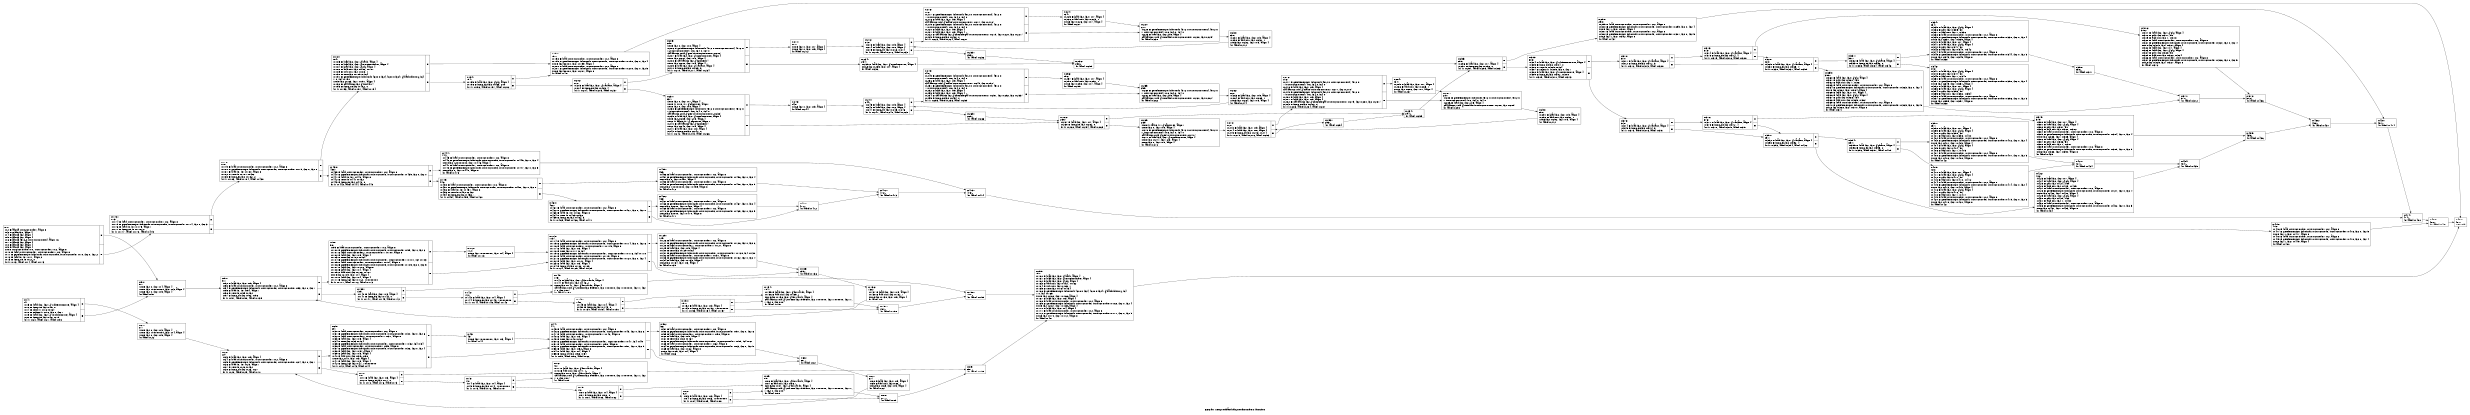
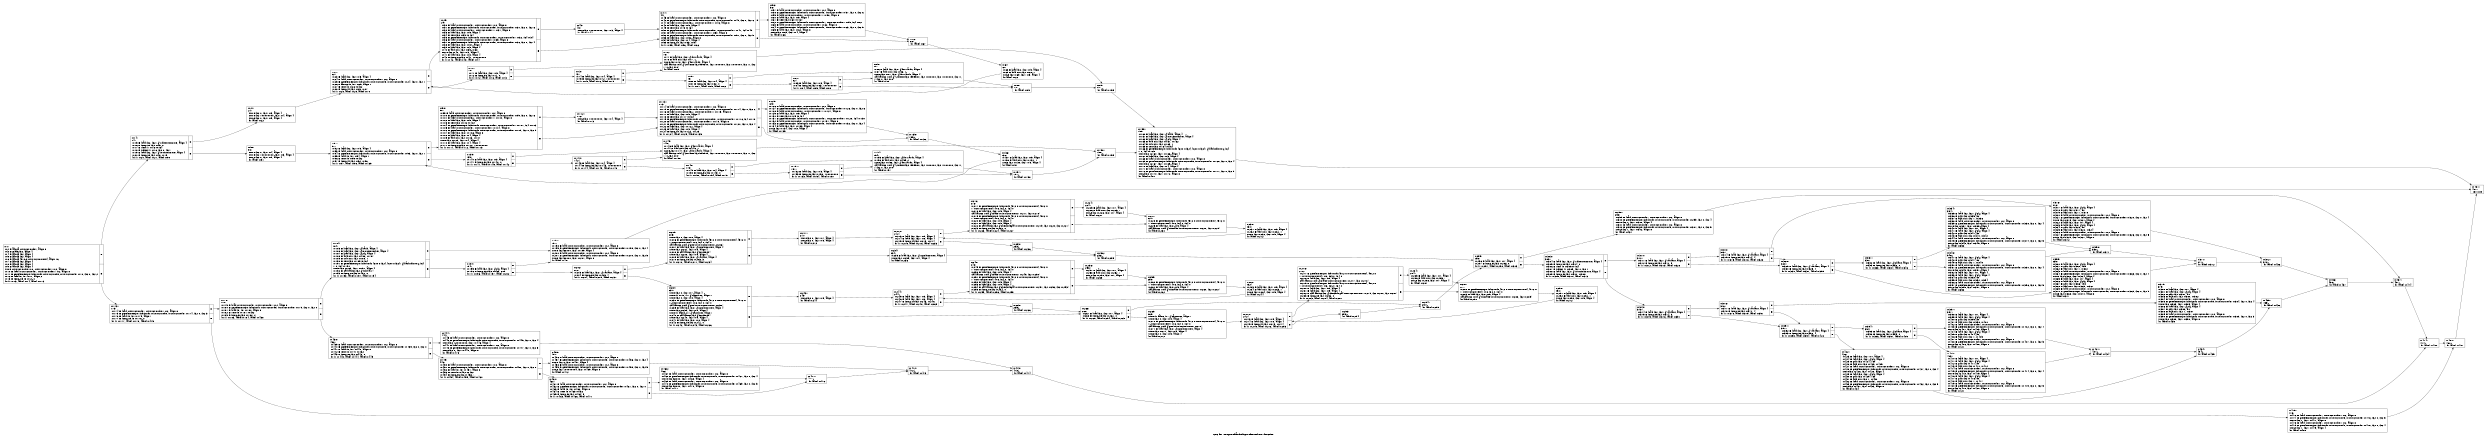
(135, 250) -> (116, 199)
none -> (2067, 253)
(241, 365) -> (352, 84)
